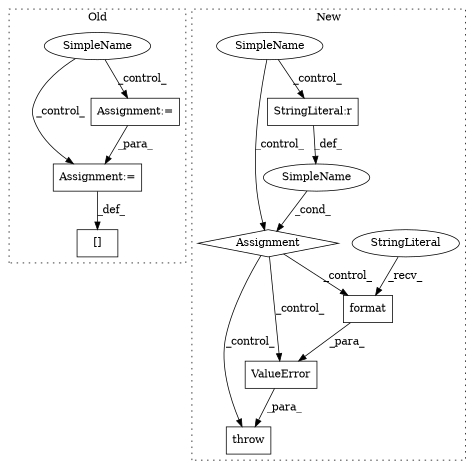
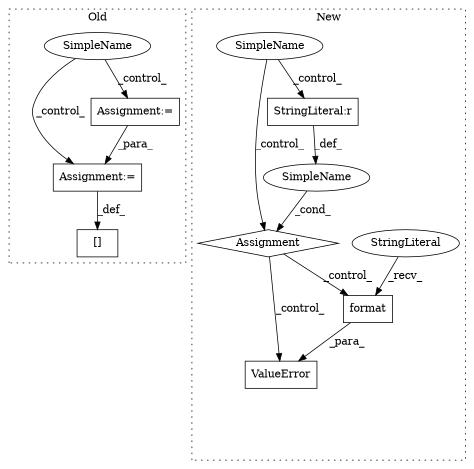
(249, 440) -> none
